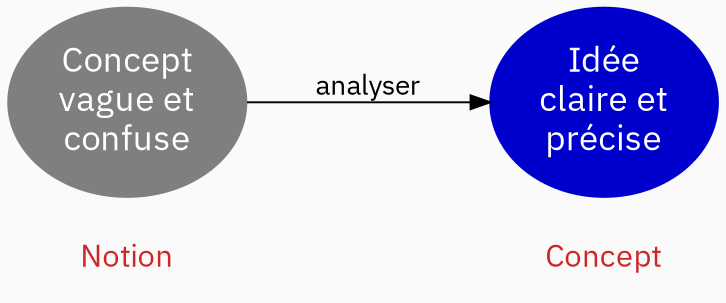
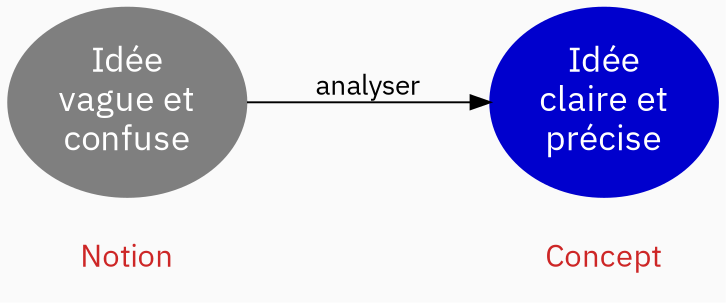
(127, 102) -> (127, 102)
